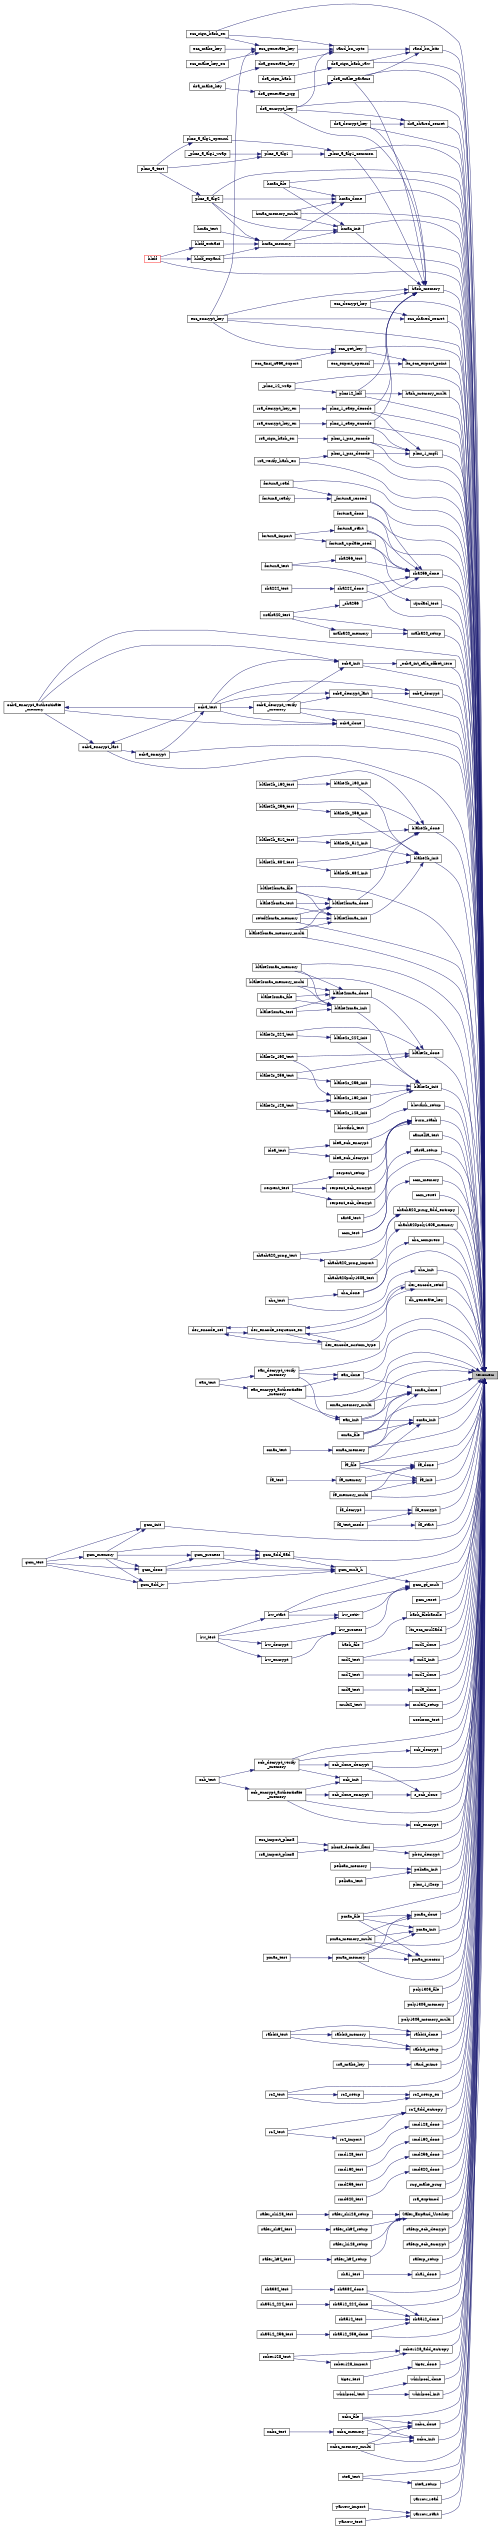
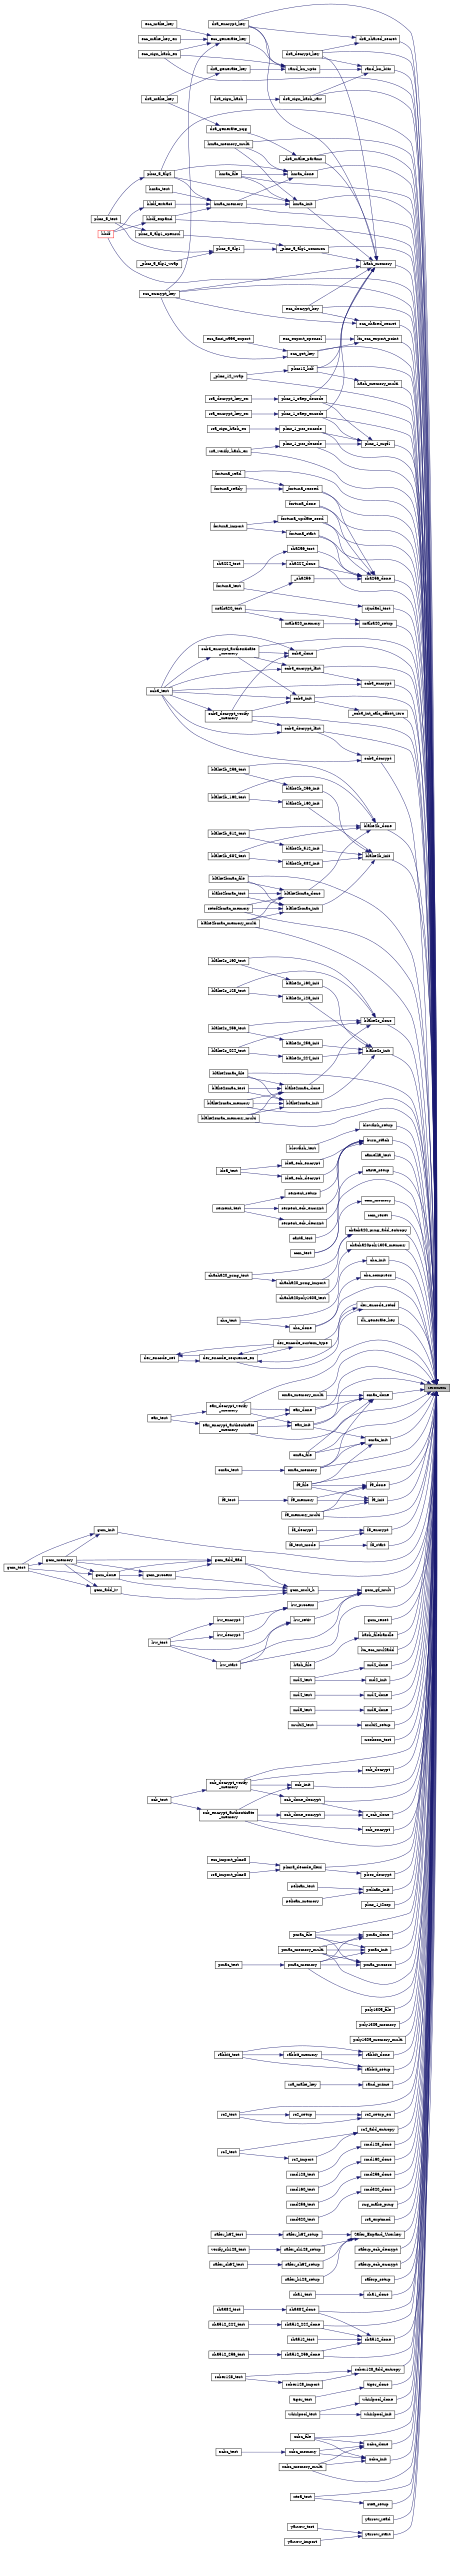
(392, 66) -> (340, 62)
(182, 734) -> (265, 687)
(312, 1102) -> (312, 972)
none -> (415, 1111)
(277, 2215) -> (229, 2250)
